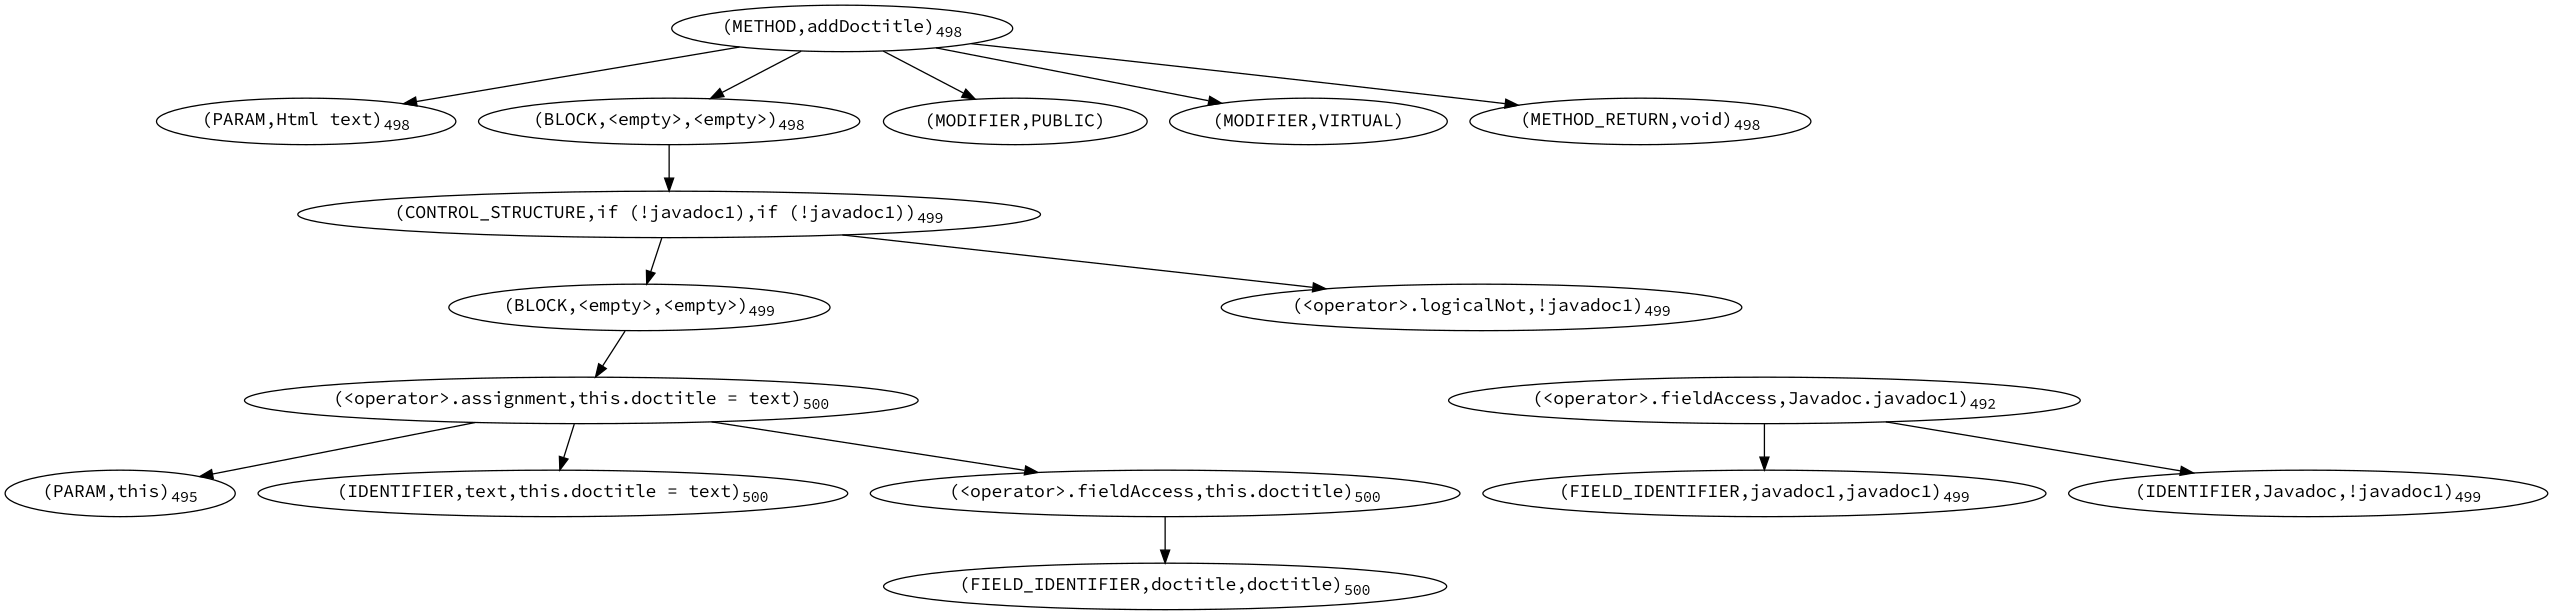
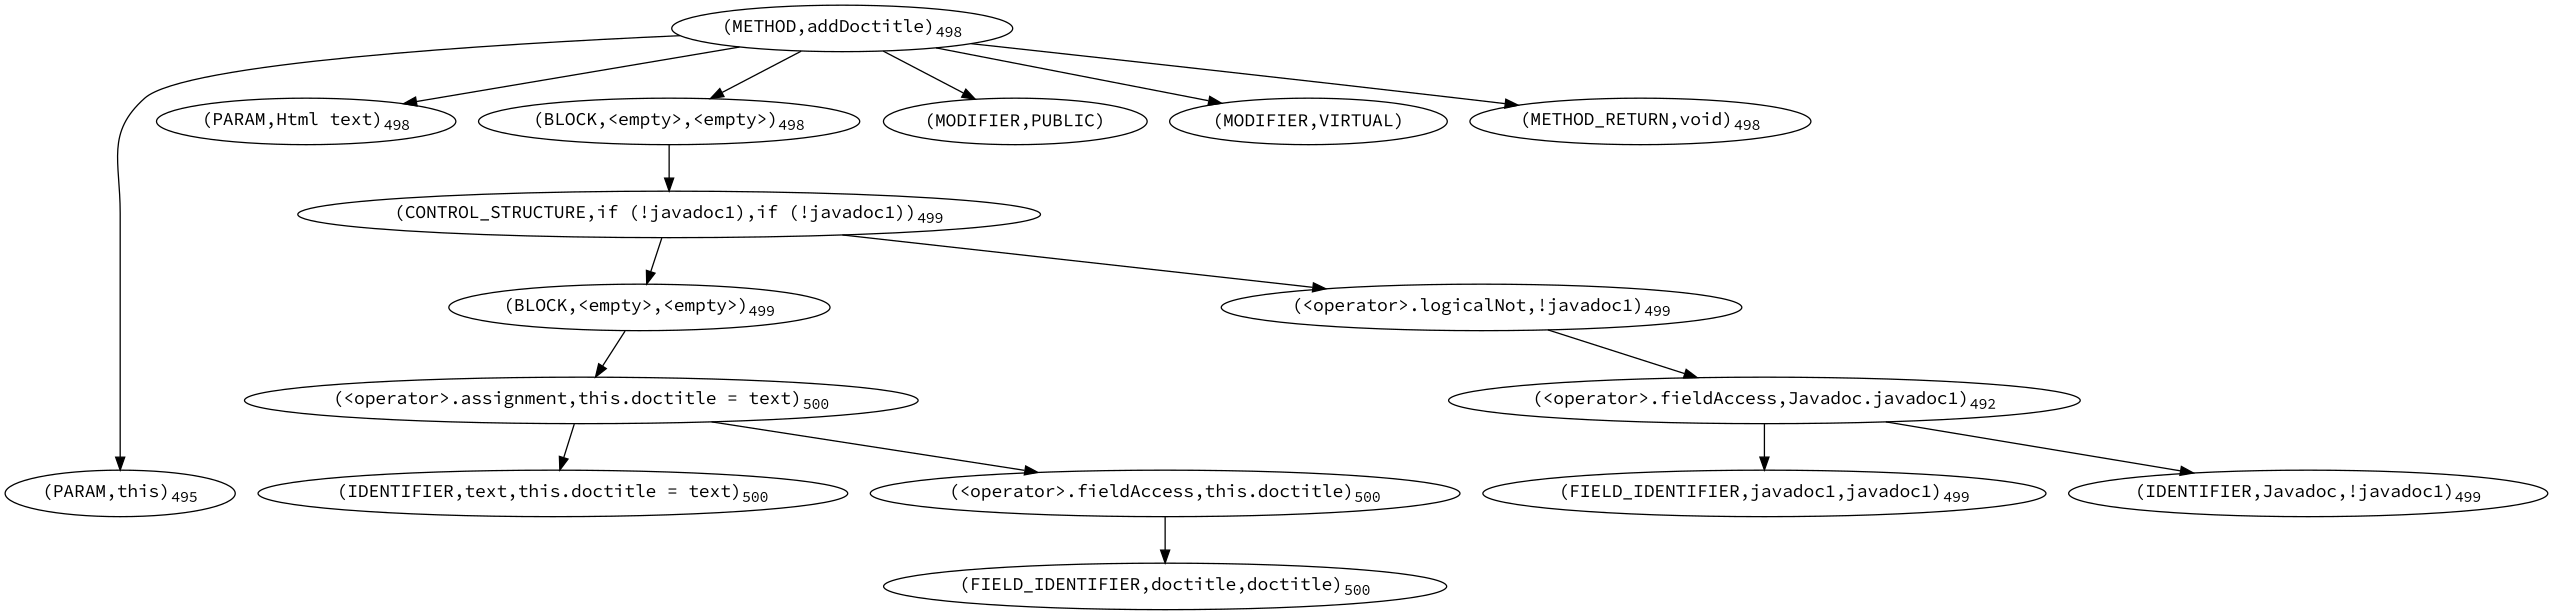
none -> (1616, 352)
(344, 448) -> (228, 73)
